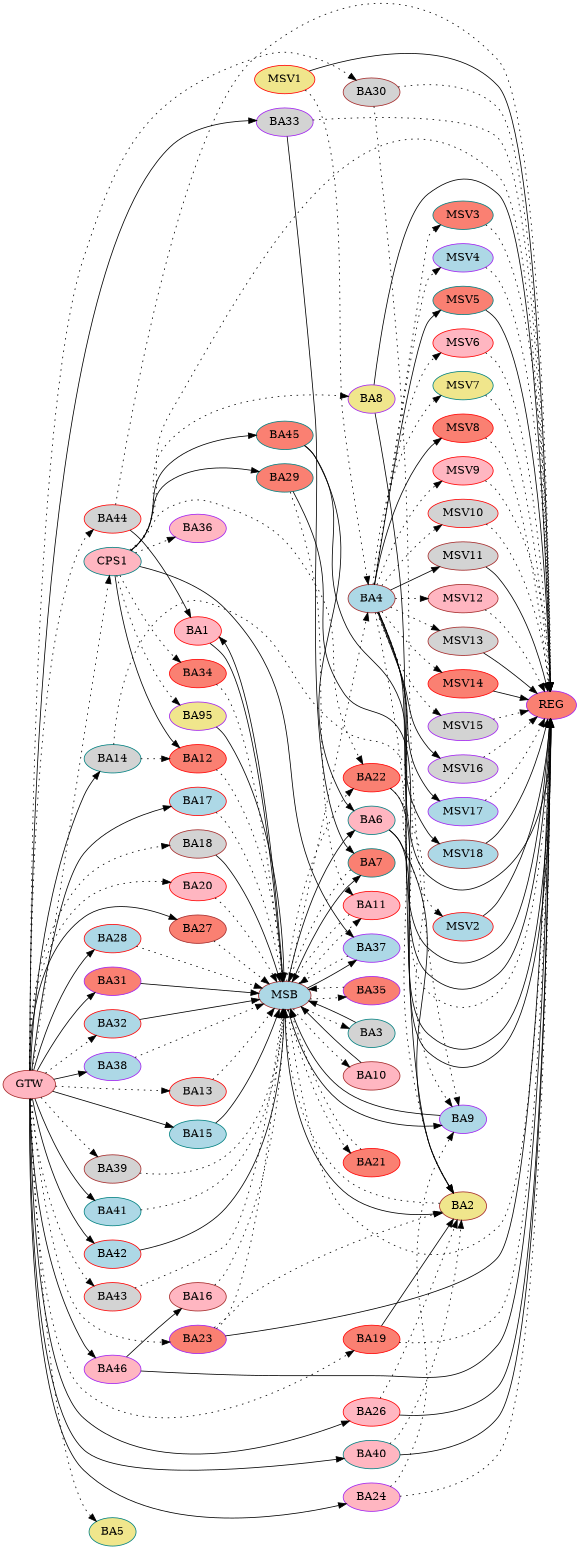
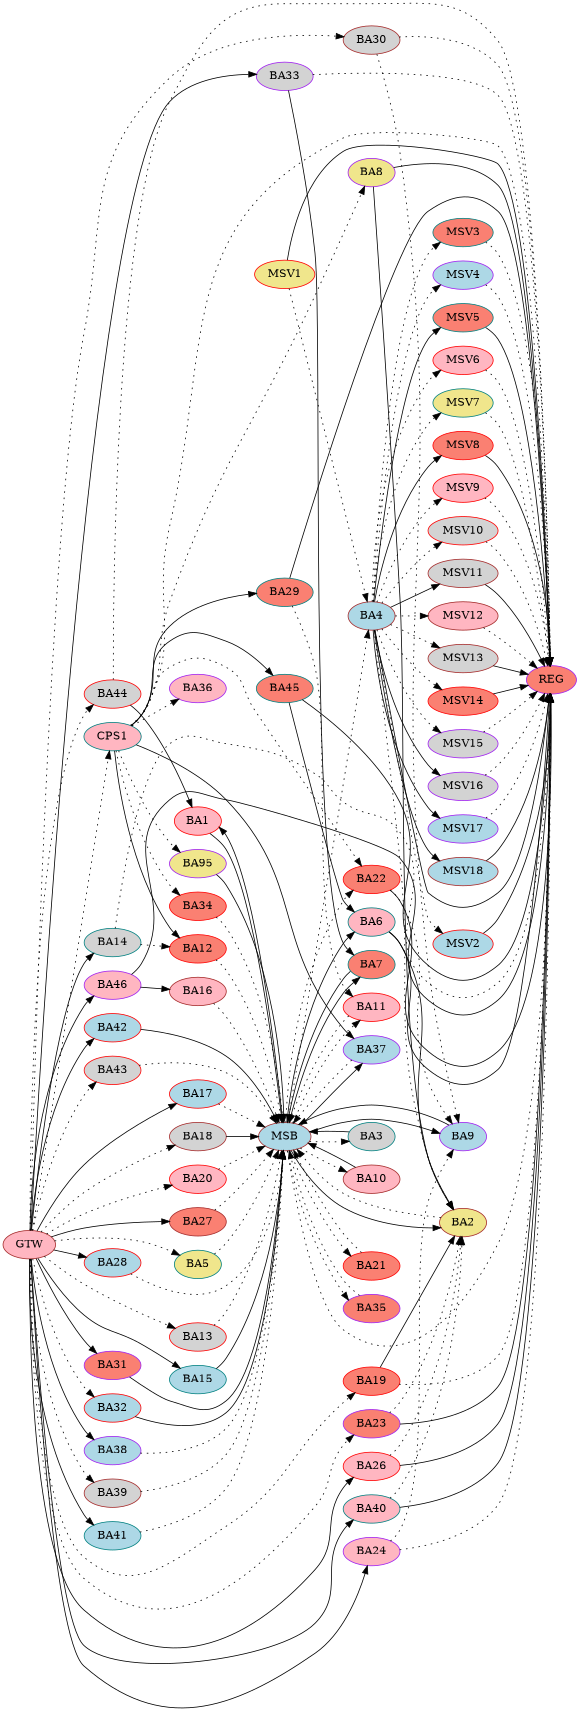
(525, 531) -> (519, 504)
(316, 919) -> (311, 1039)
(256, 1217) -> (250, 1209)
